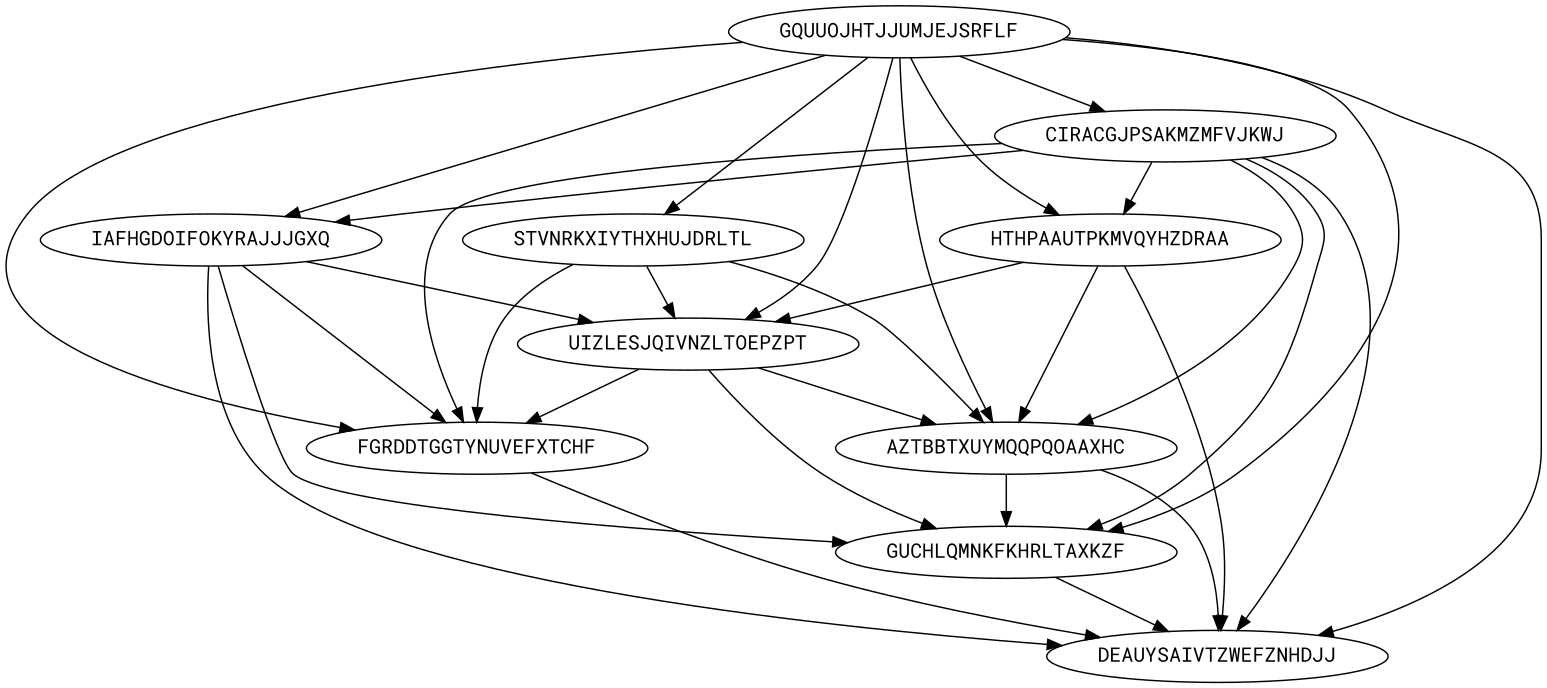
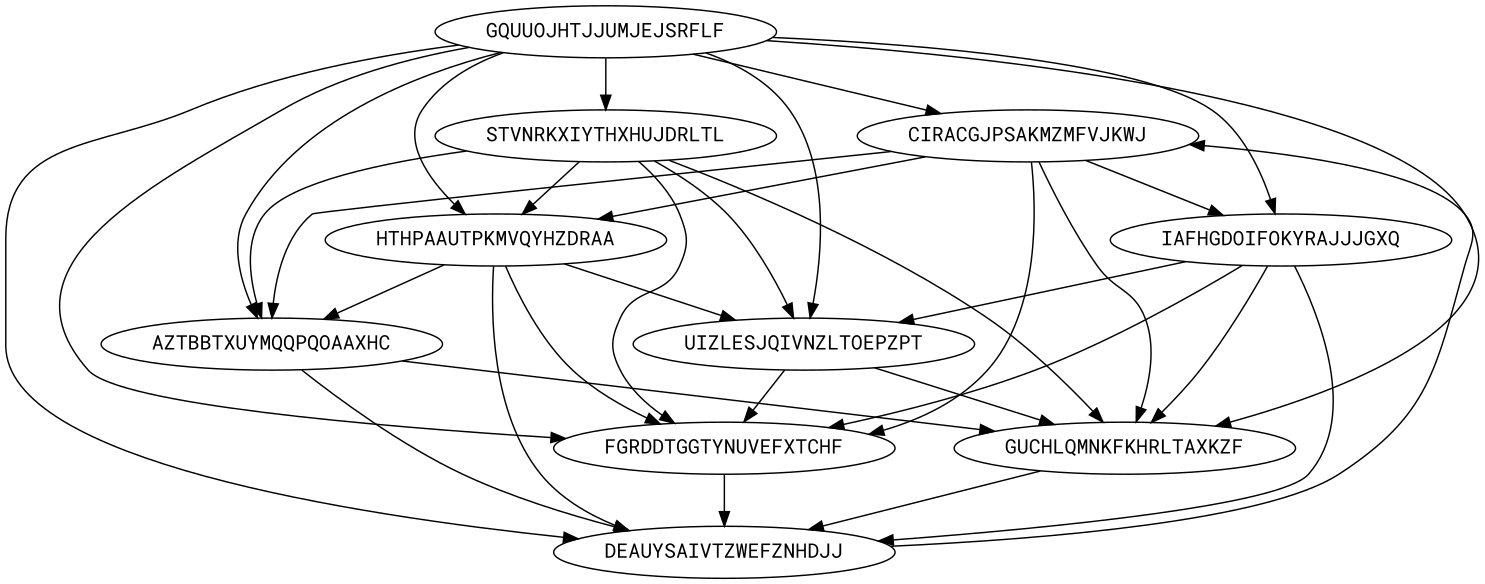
none -> (563, 177)
none -> (895, 263)
none -> (560, 357)
(1364, 379) -> (1387, 436)
(840, 394) -> none
